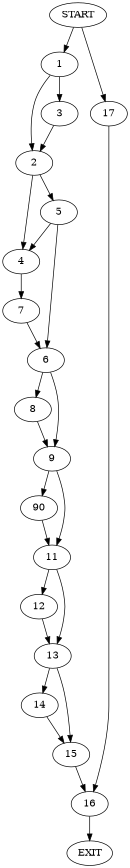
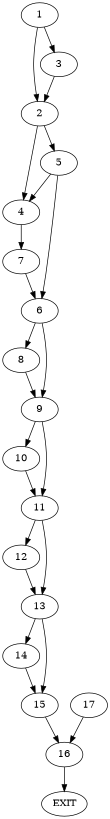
(78, 15) -> none
(39, 508) -> (21, 459)
